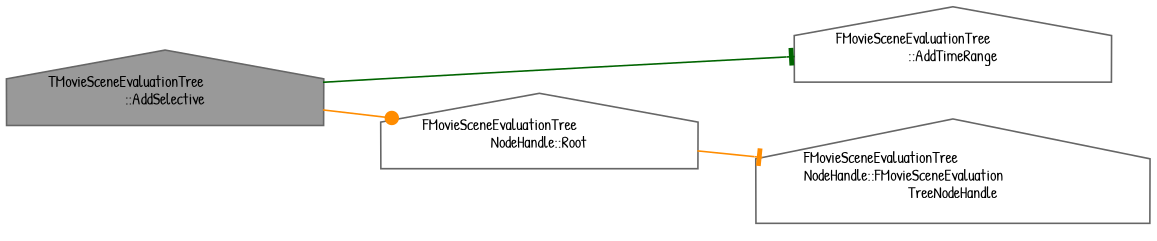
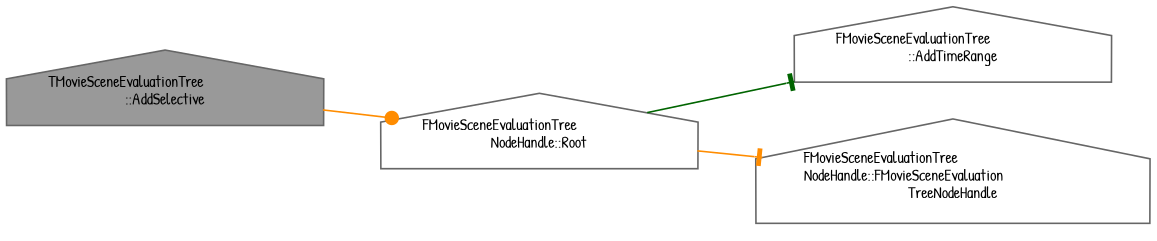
(555, 69) -> (717, 98)
